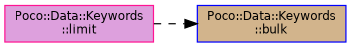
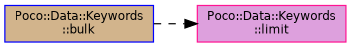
(169, 24) -> (169, 24)
